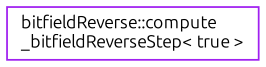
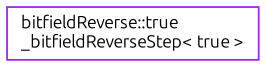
(133, 33) -> (133, 33)
